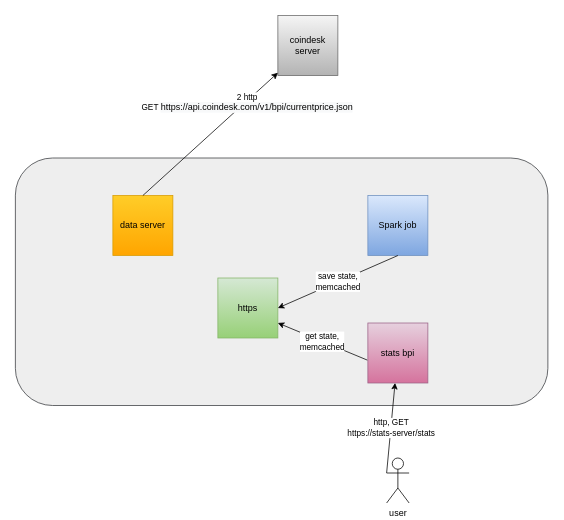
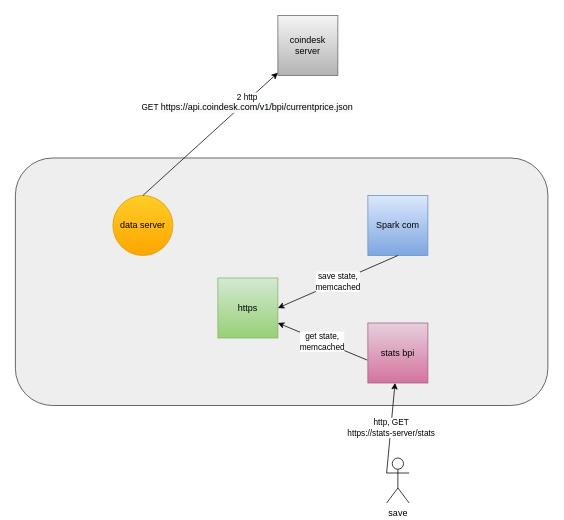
(143, 225) -> (143, 225)
(398, 225) -> (398, 225)
(398, 514) -> (398, 514)
